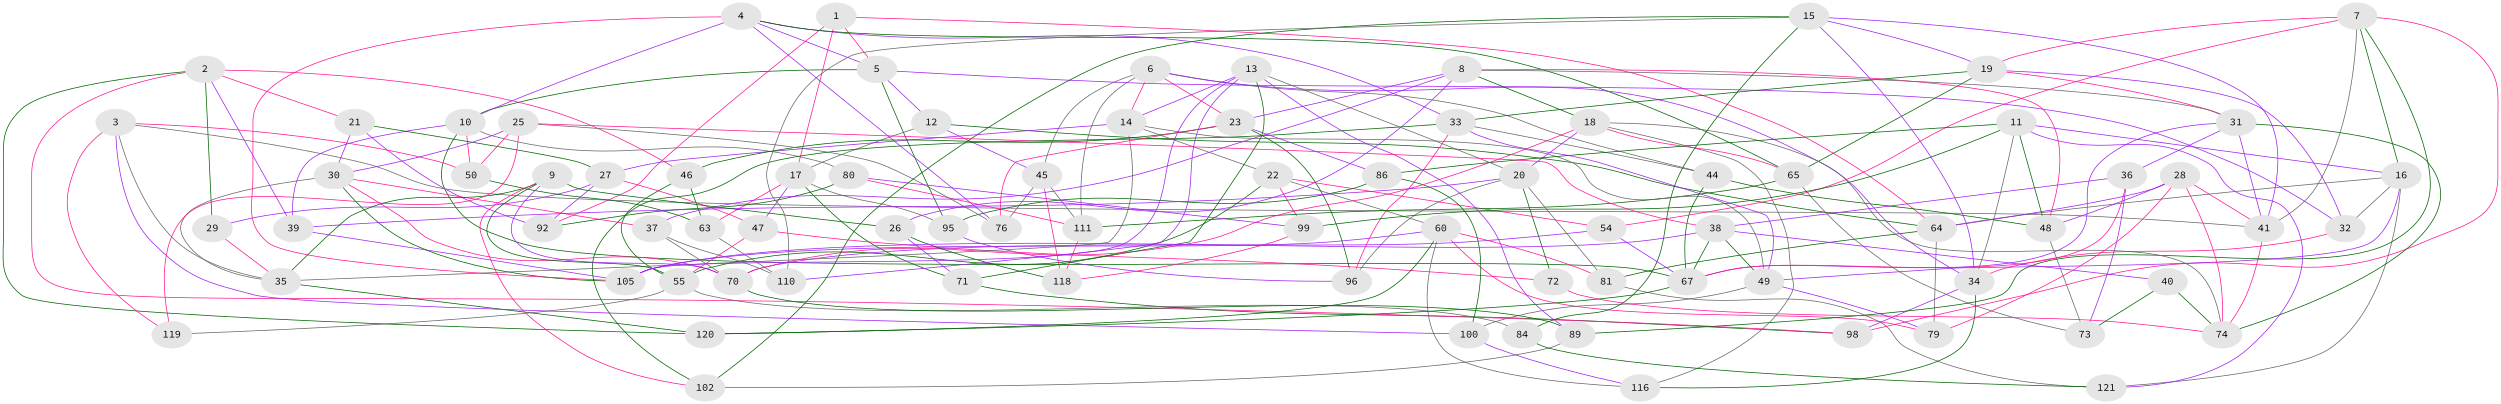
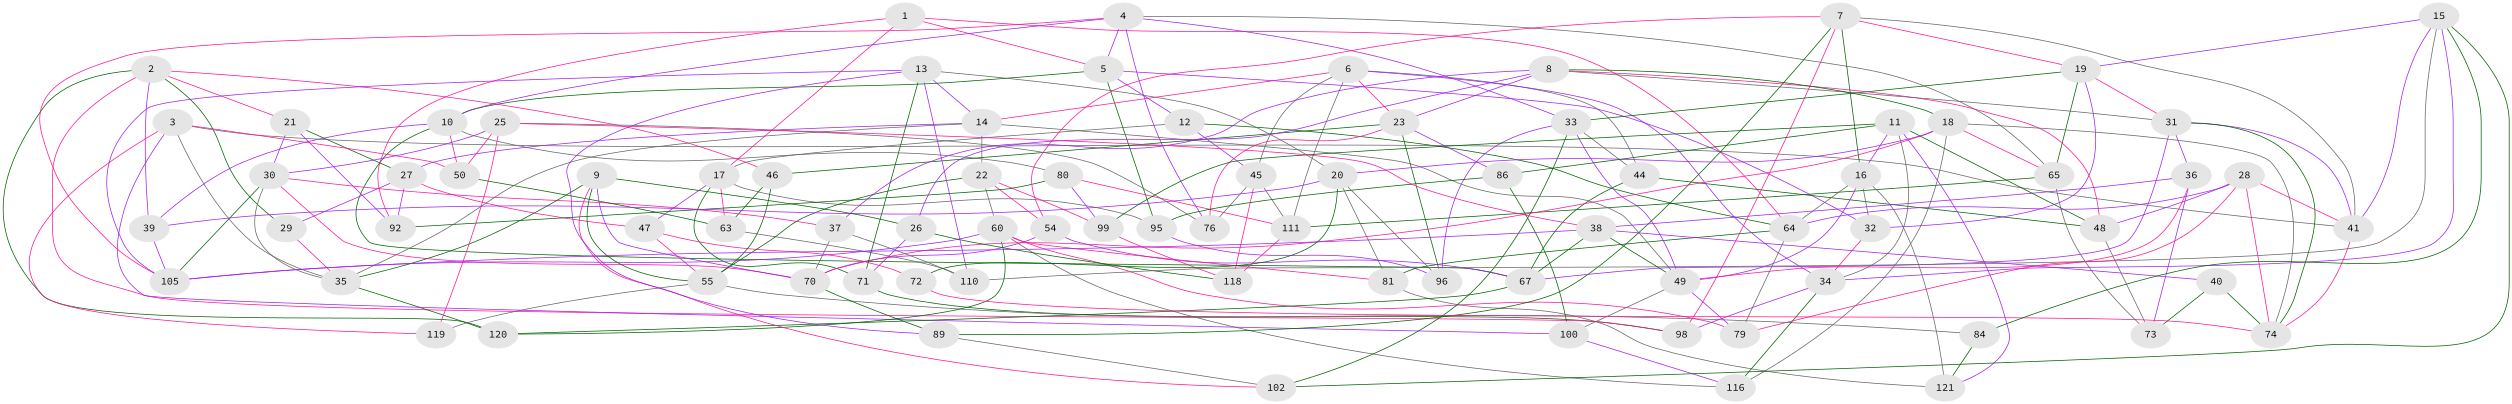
(1280, 40) -> (1608, 35)
(1395, 202) -> (1468, 173)
(1933, 267) -> (1960, 268)
